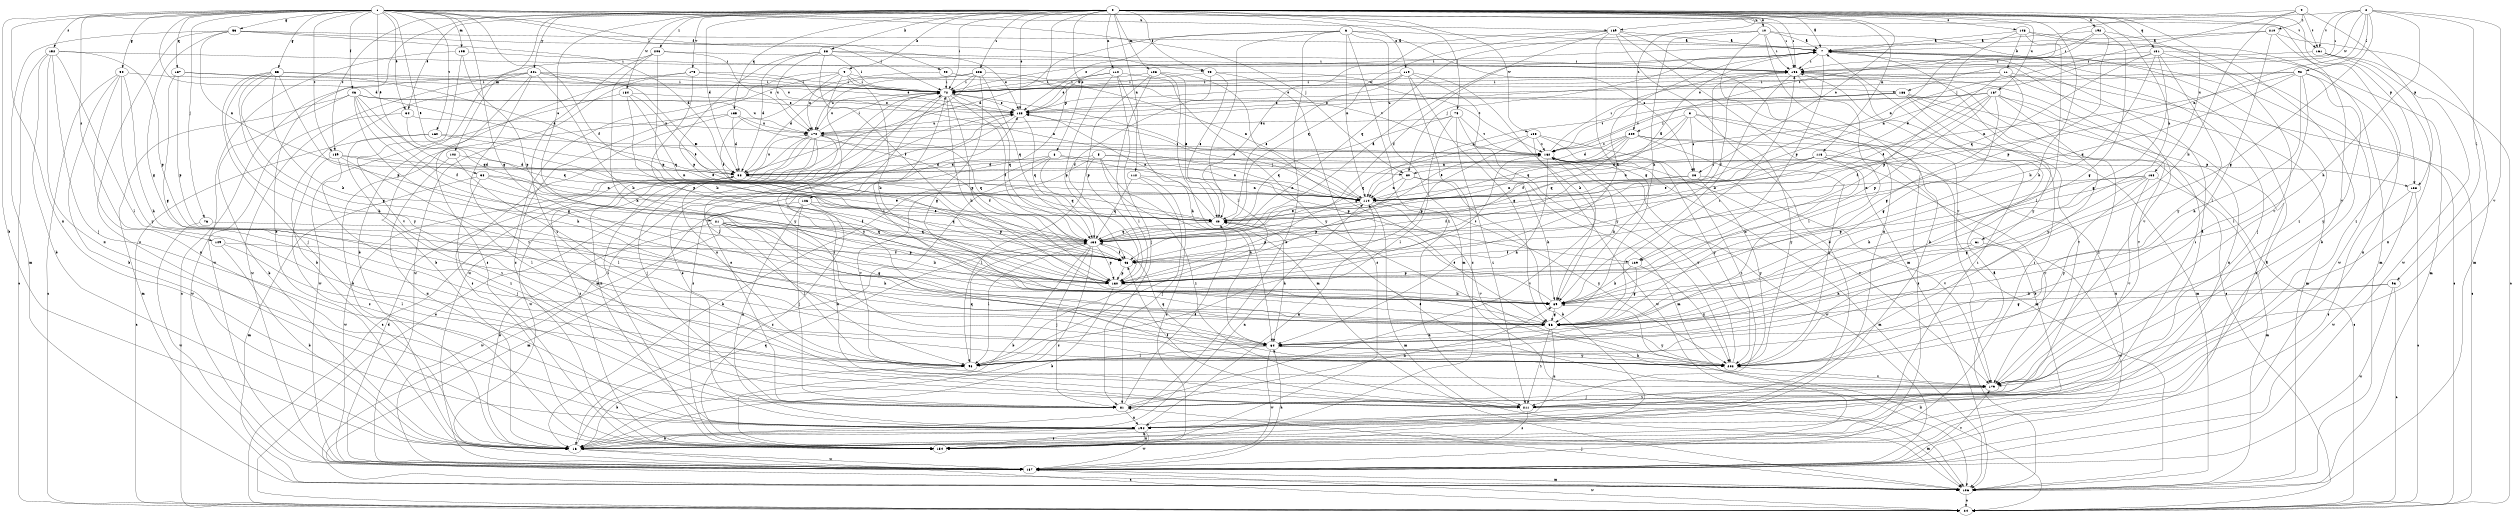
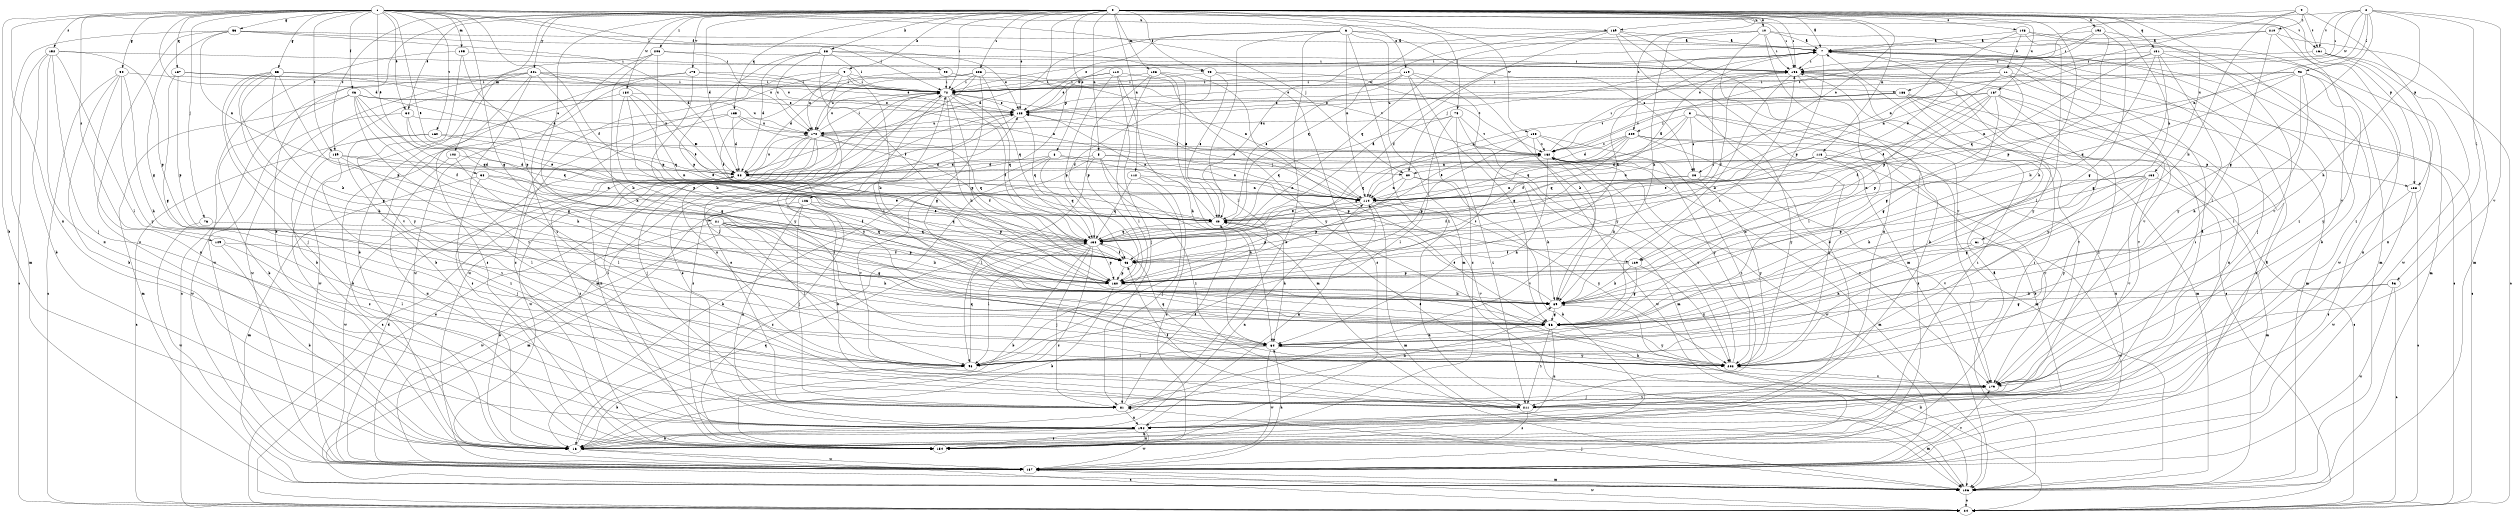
(1107, 41) -> (1093, 70)
(1638, 175) -> (1009, 290)
none -> (942, 207)
